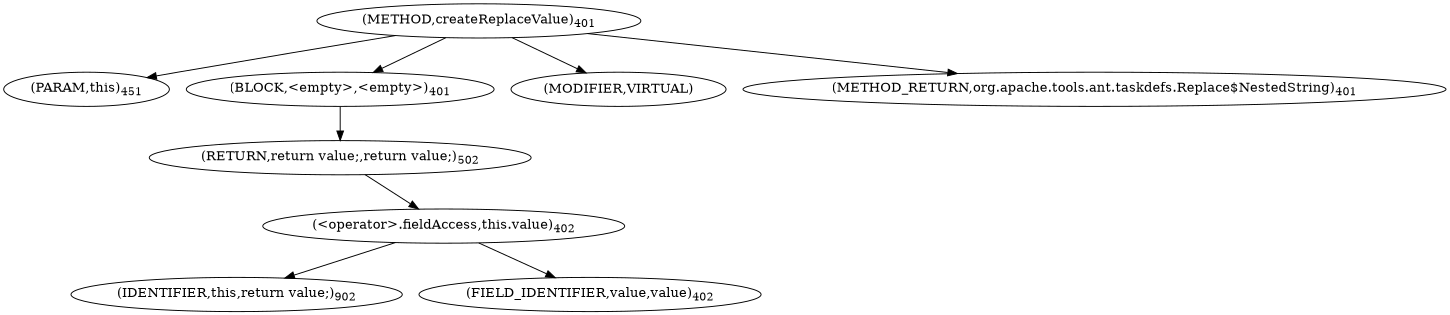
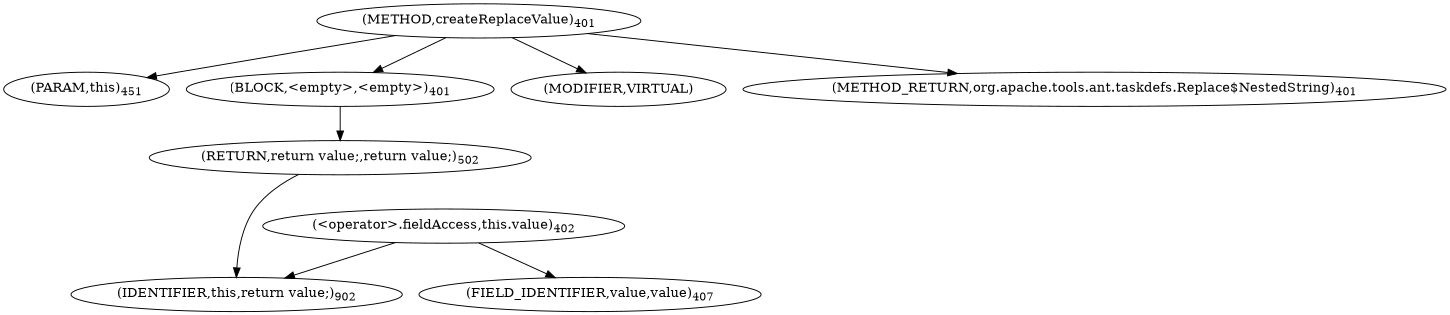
(388, 189) -> (253, 212)
(703, 293) -> (703, 293)
